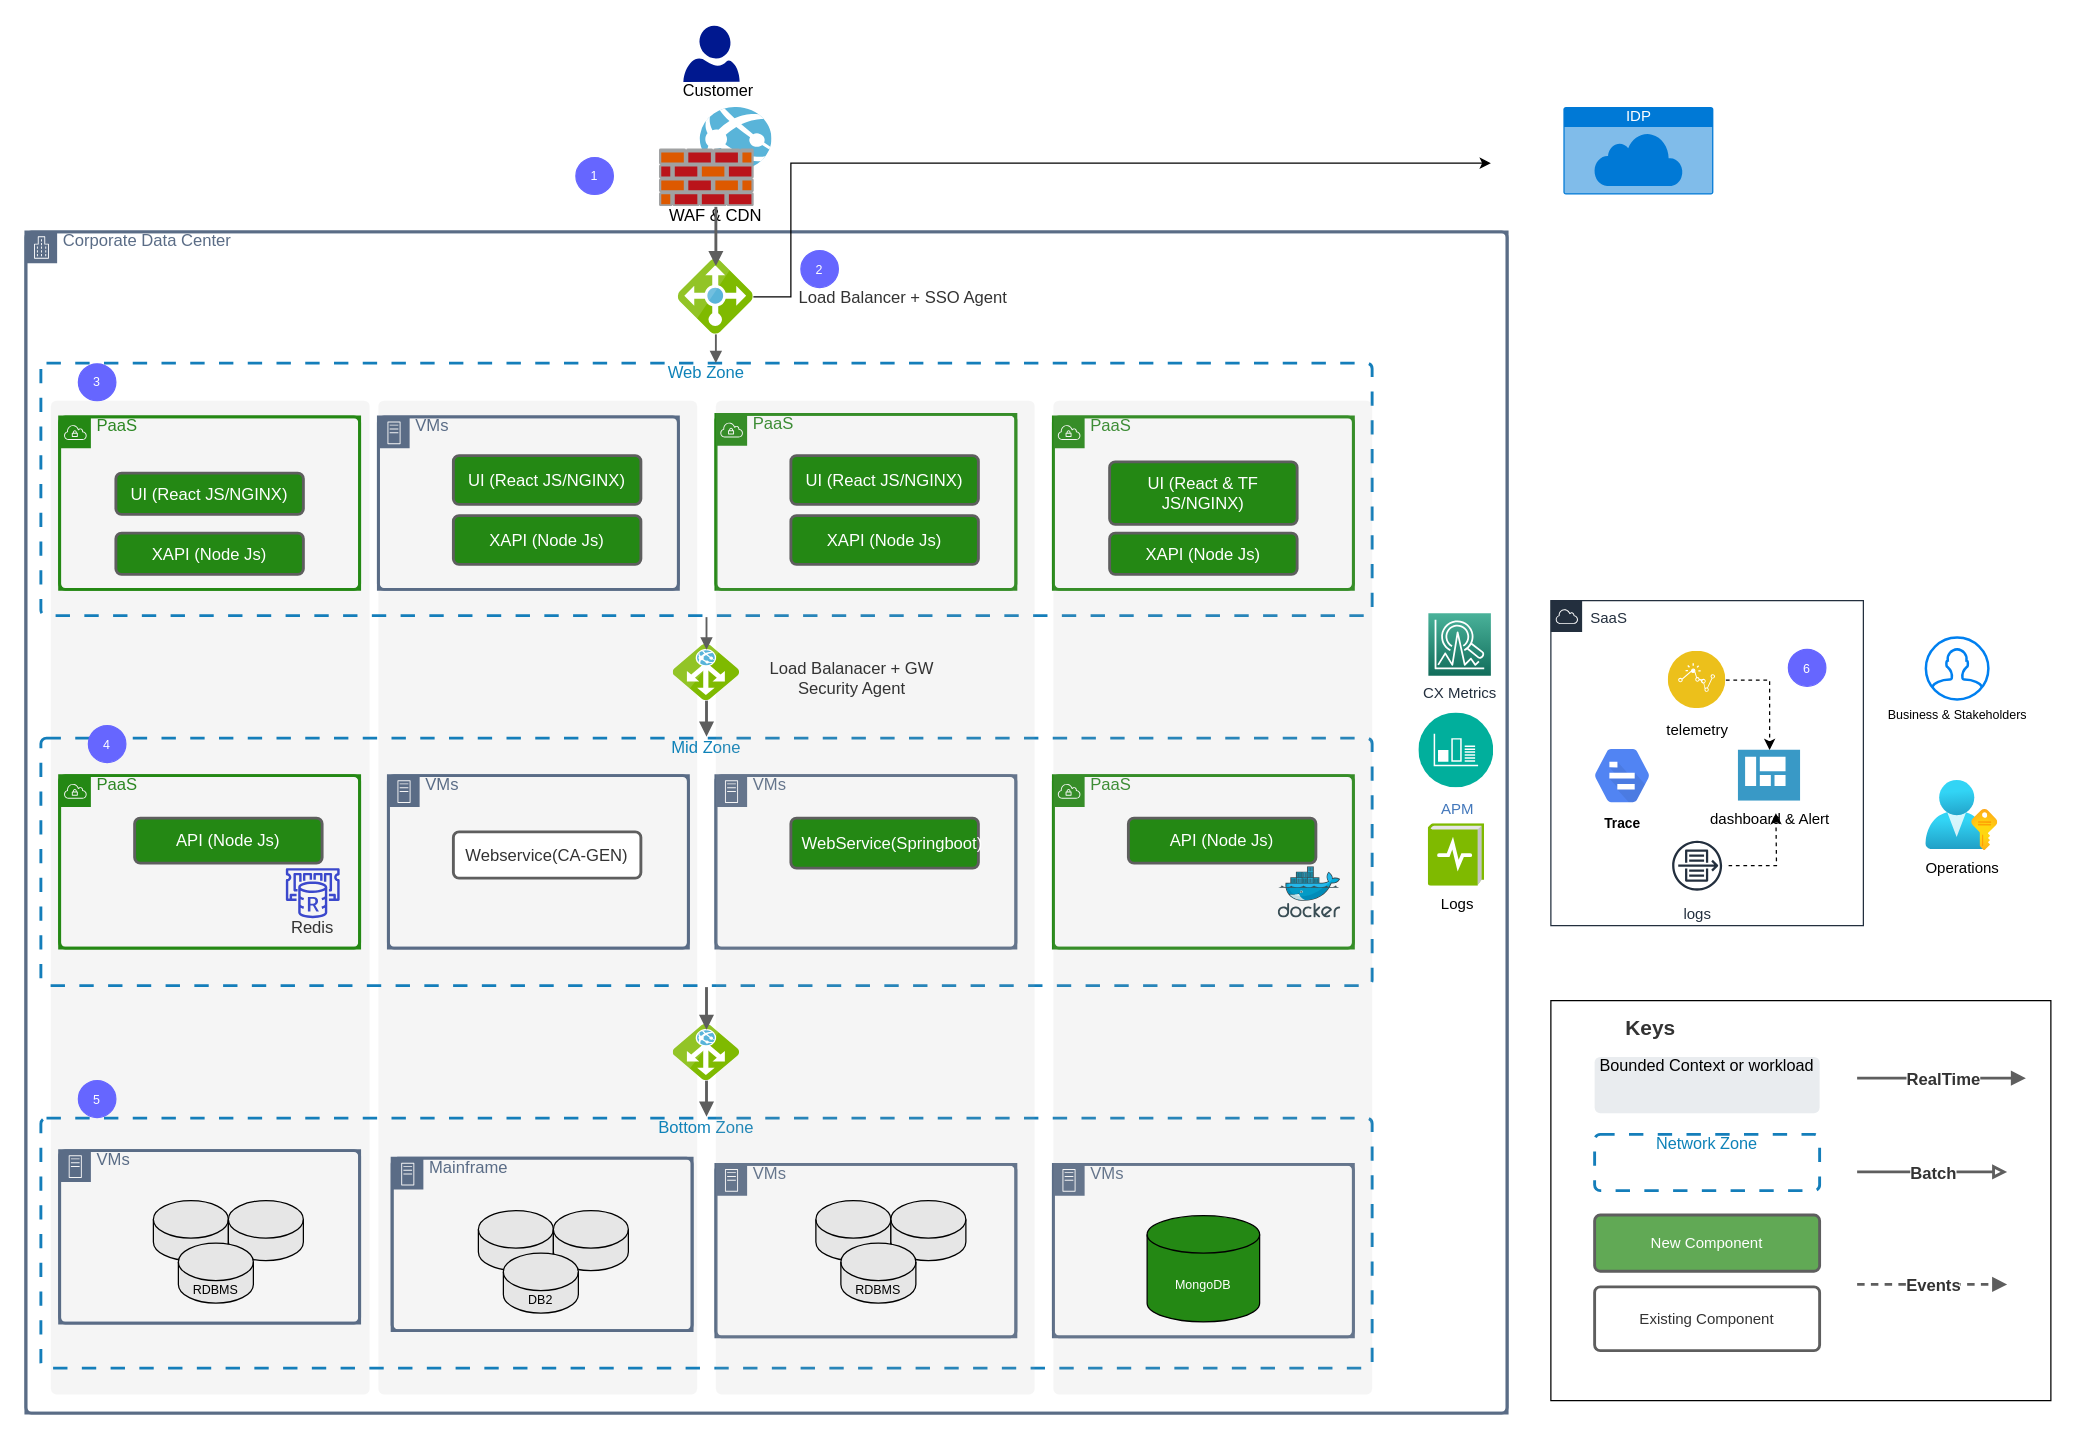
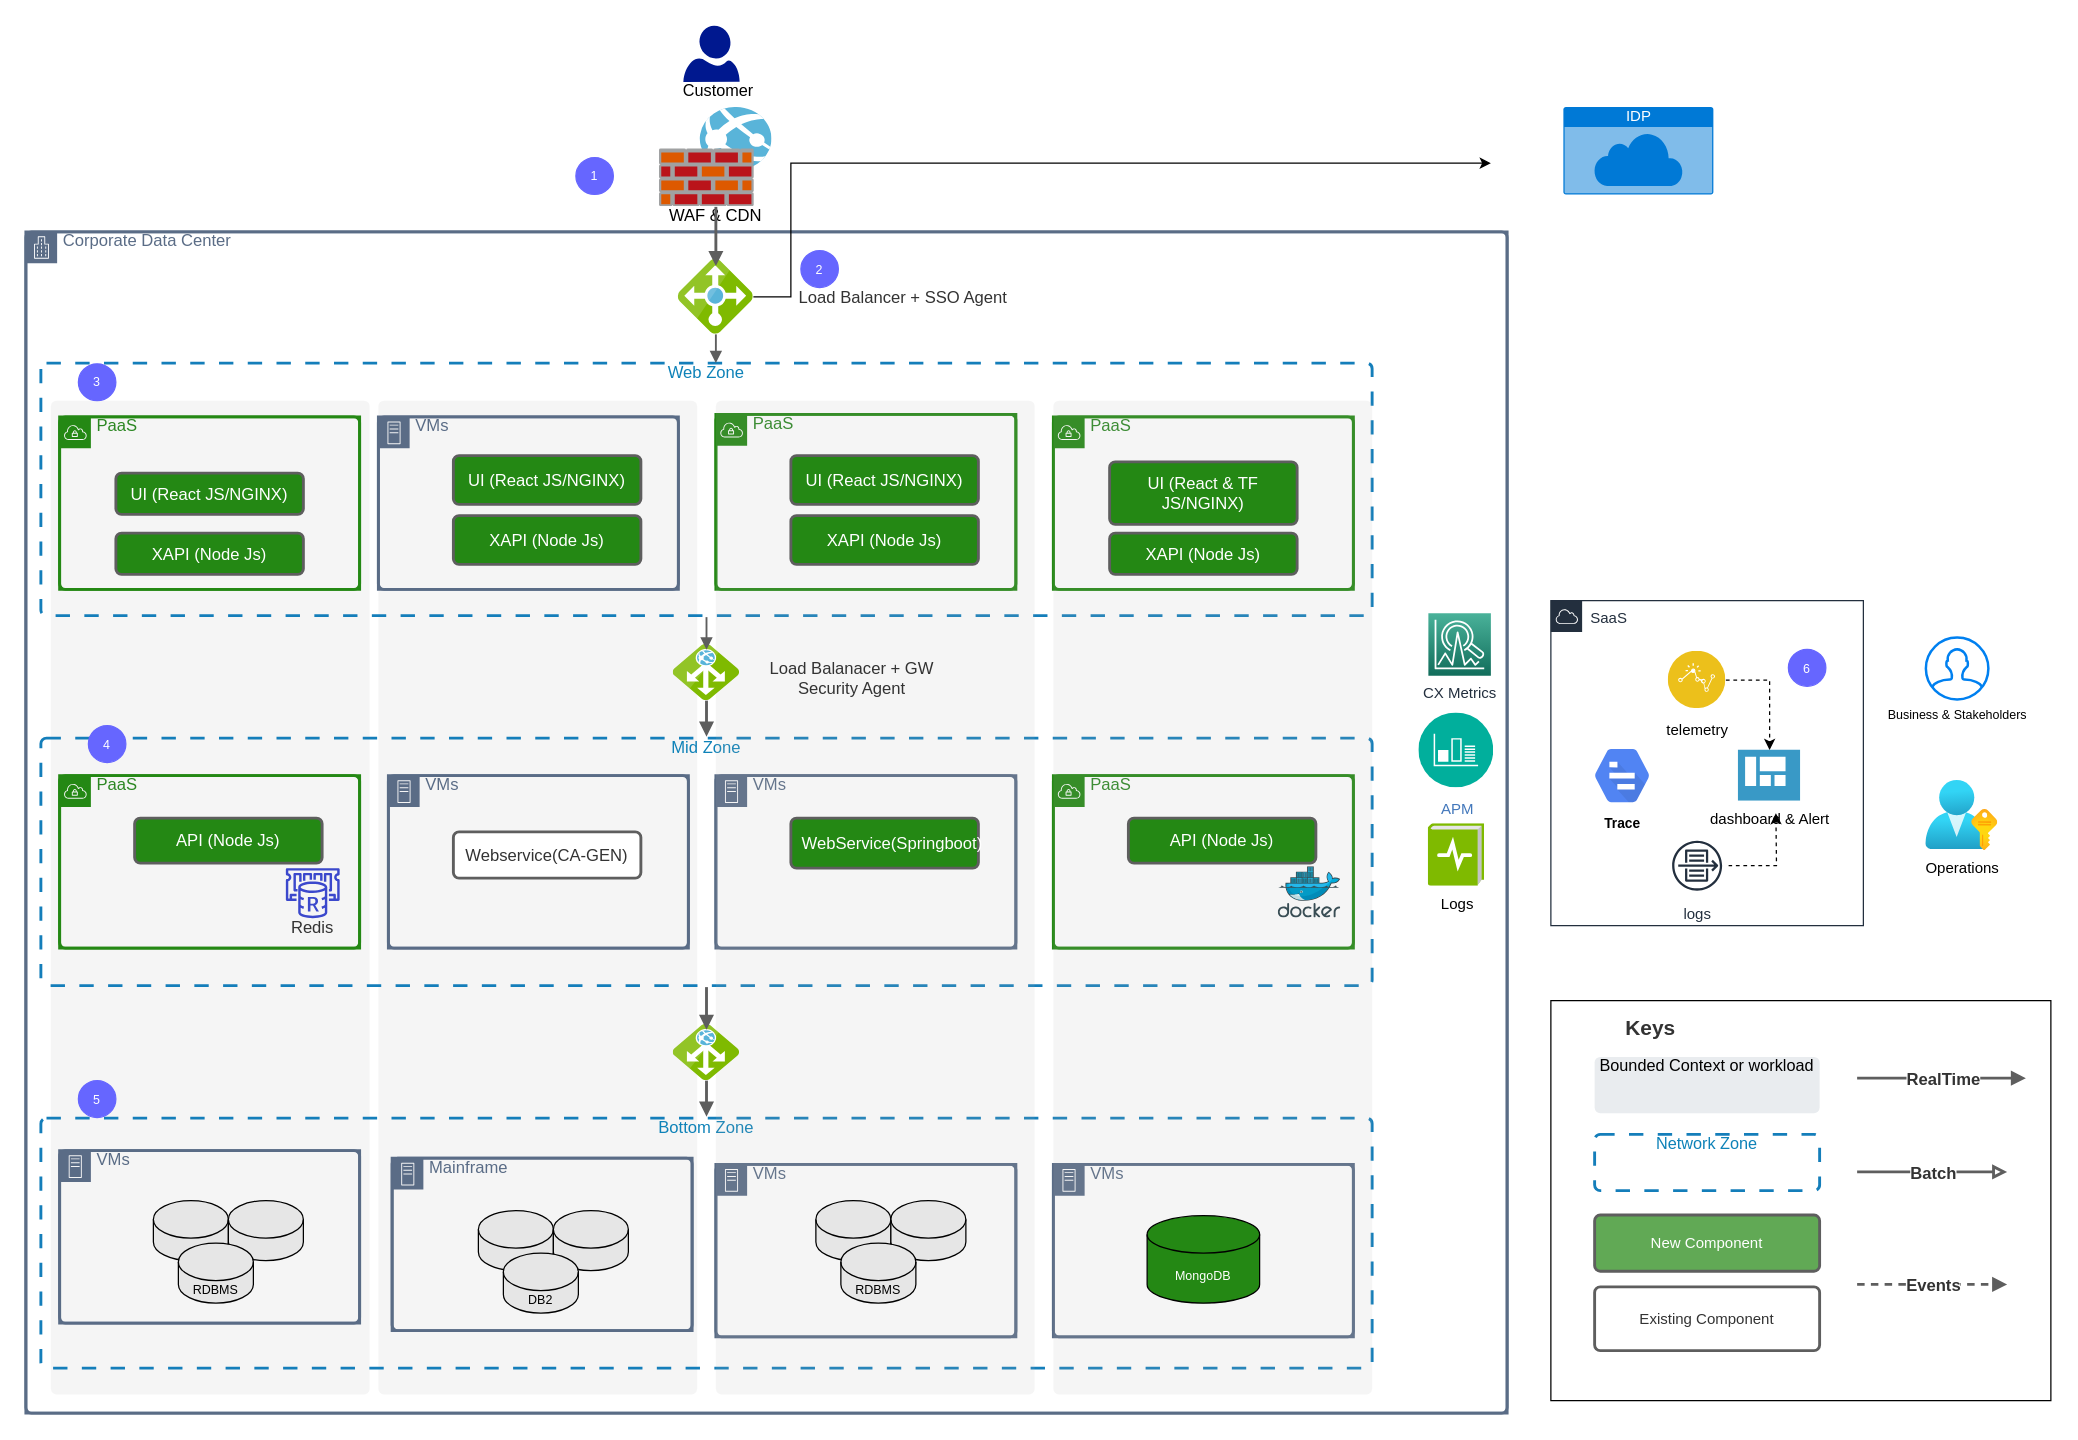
(1203, 1269) -> (1203, 1259)
